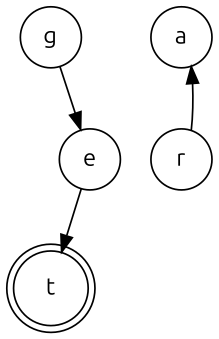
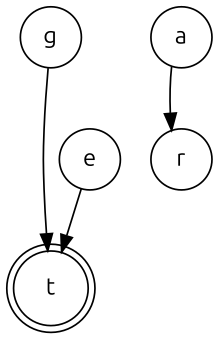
(68, 90) -> (43, 151)
(193, 107) -> (170, 90)
